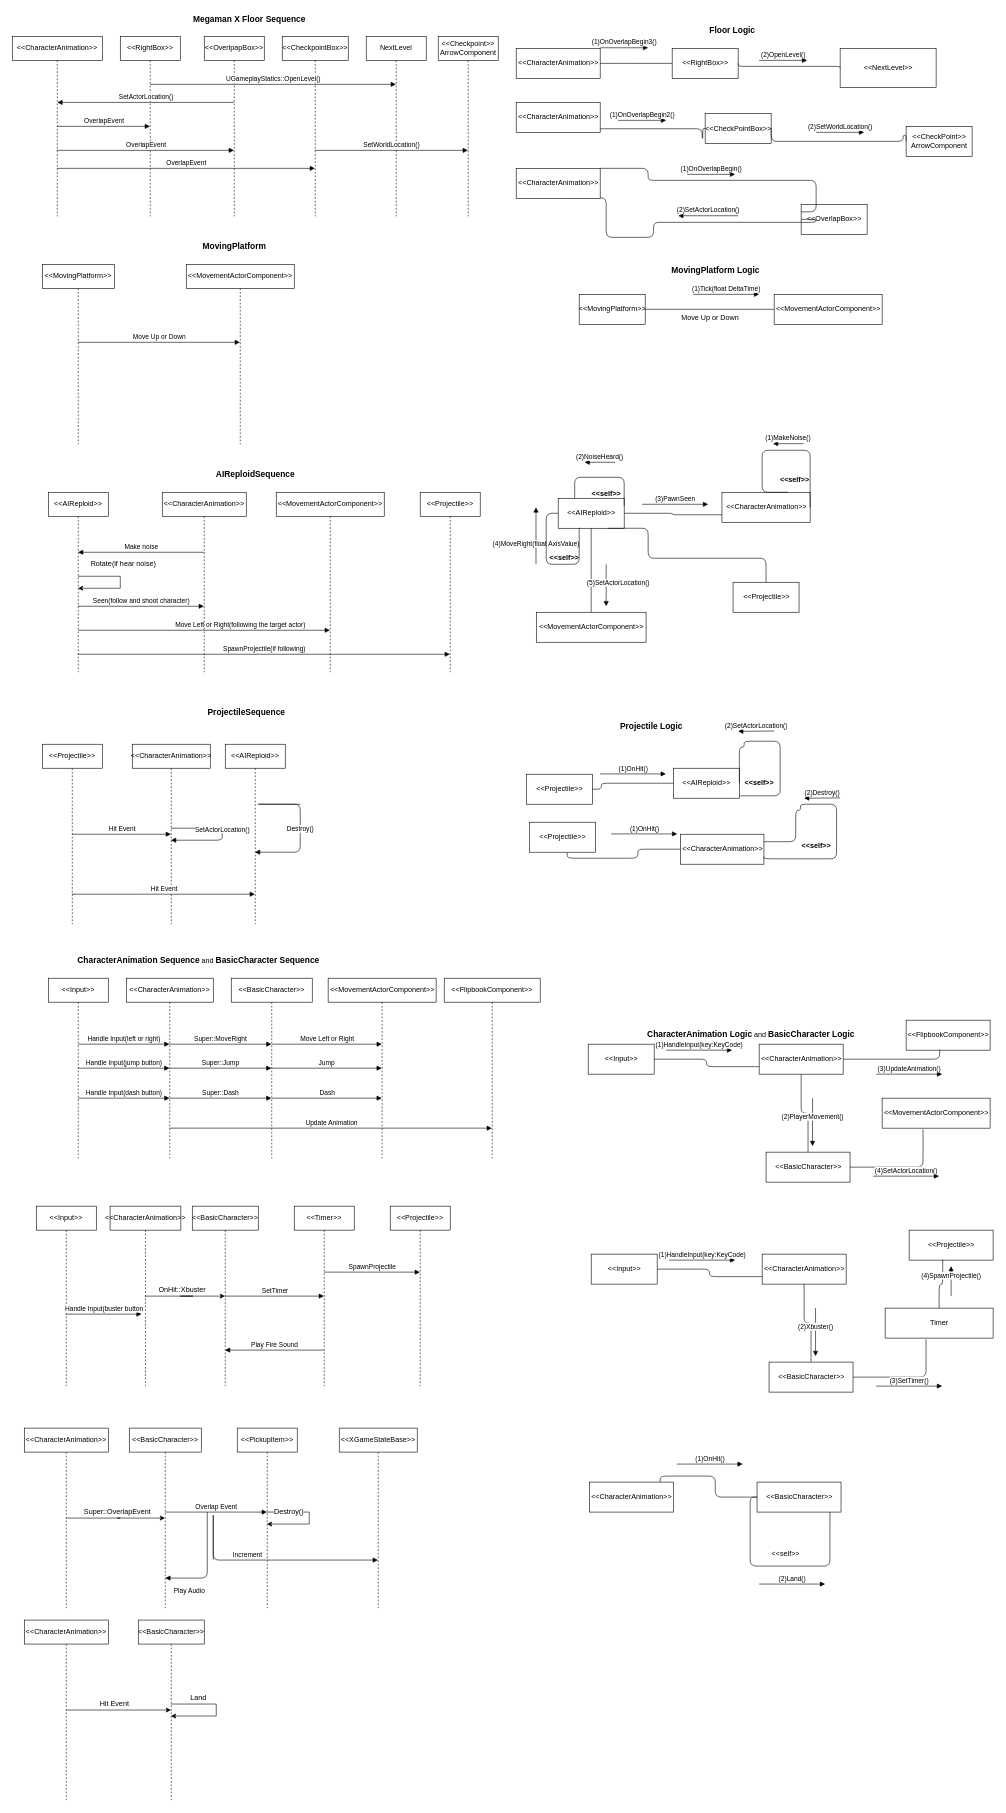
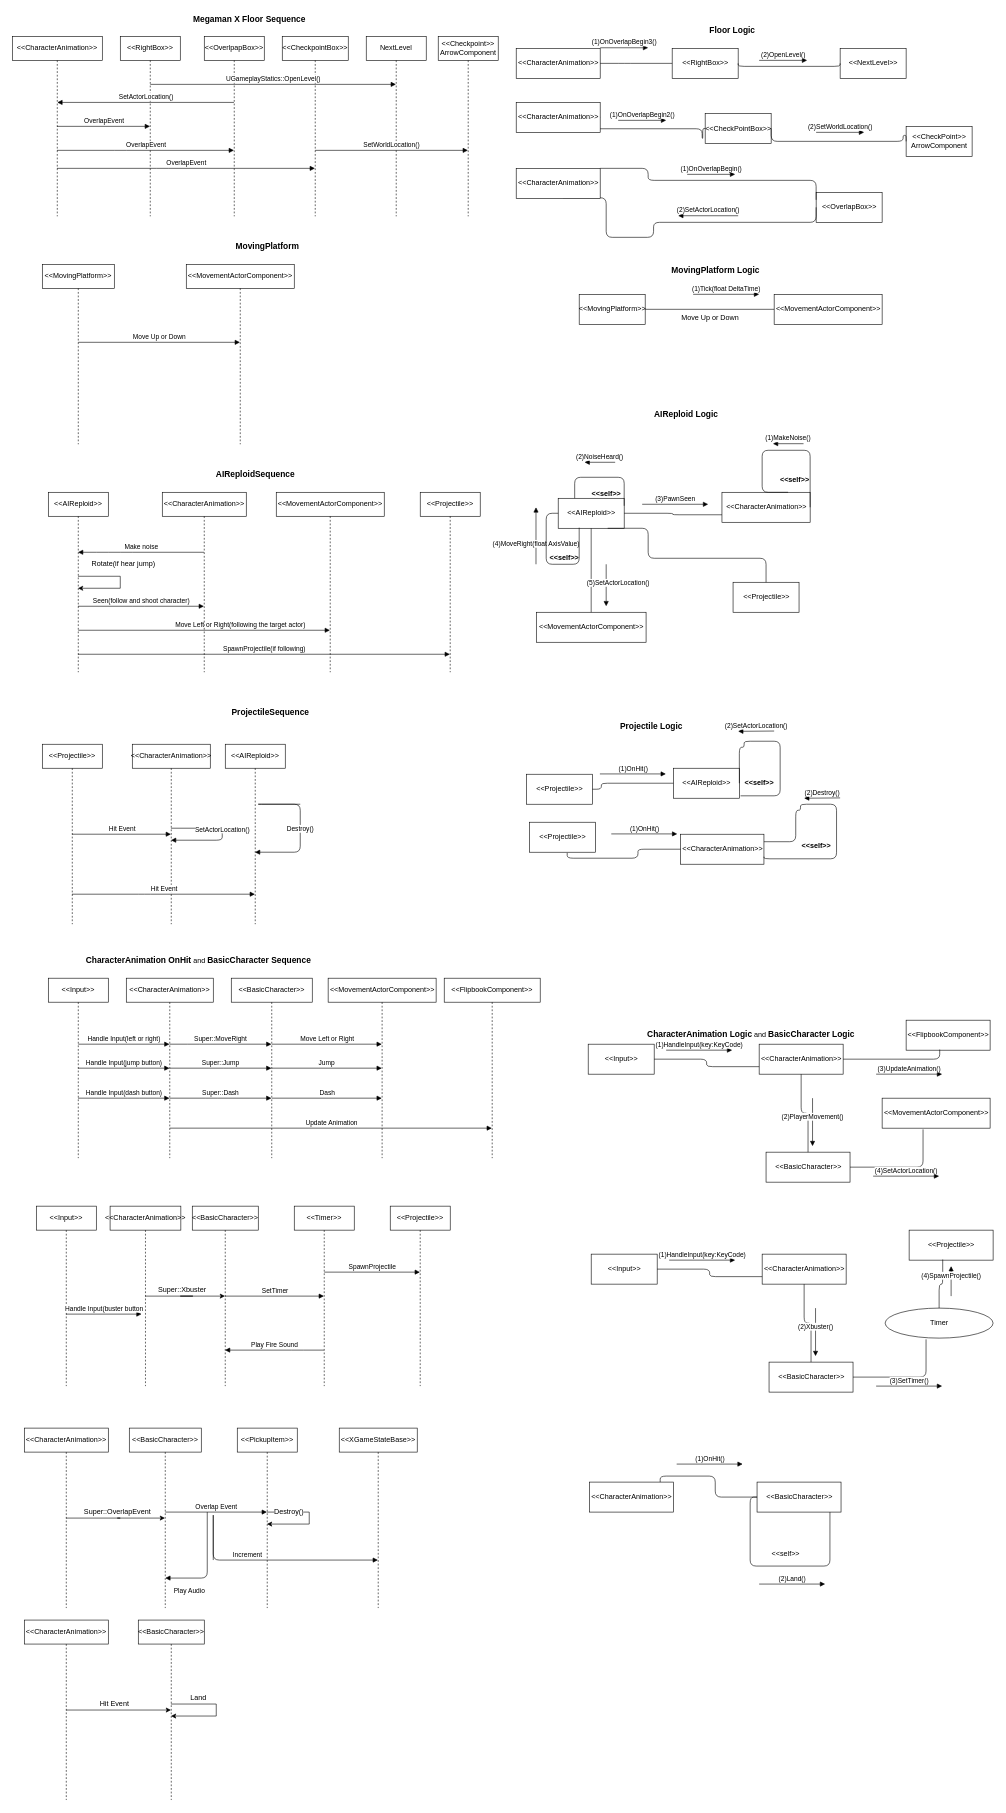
(888, 68) -> (873, 63)
(834, 219) -> (849, 207)
(234, 246) -> (267, 246)
none -> (686, 414)
(124, 564) -> (124, 564)
(246, 717) -> (270, 717)
(199, 960) -> (199, 960)
(182, 1290) -> (182, 1290)
(939, 1323) -> (939, 1323)
